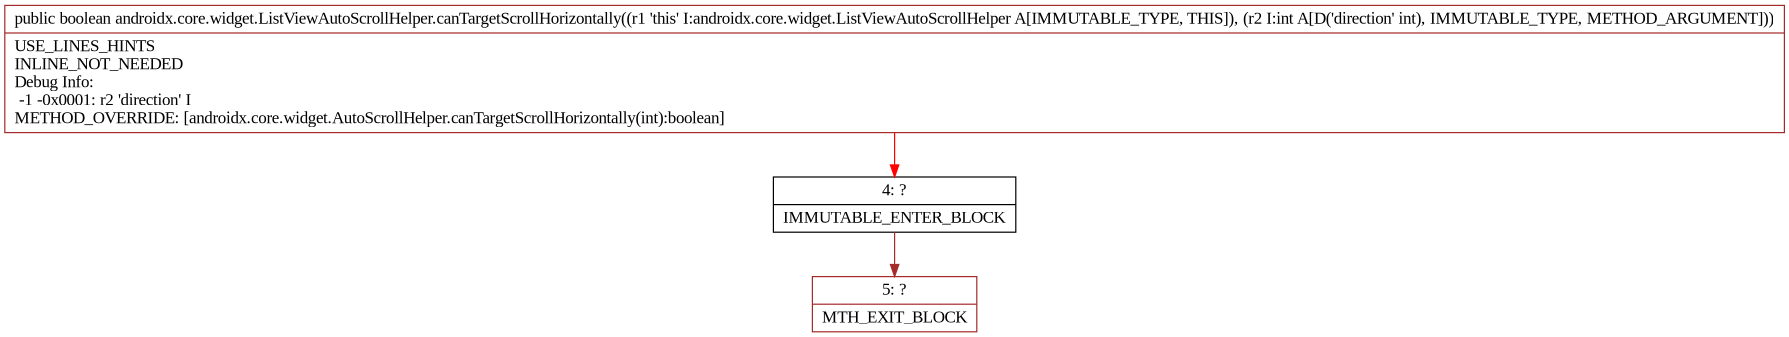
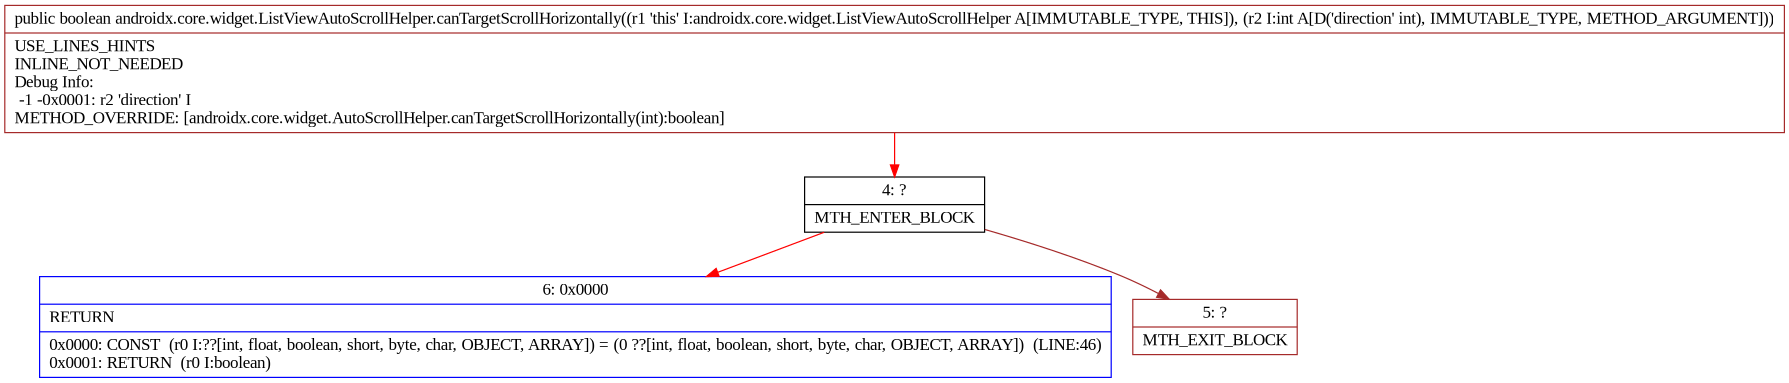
(895, 218) -> (895, 218)
none -> (575, 327)
